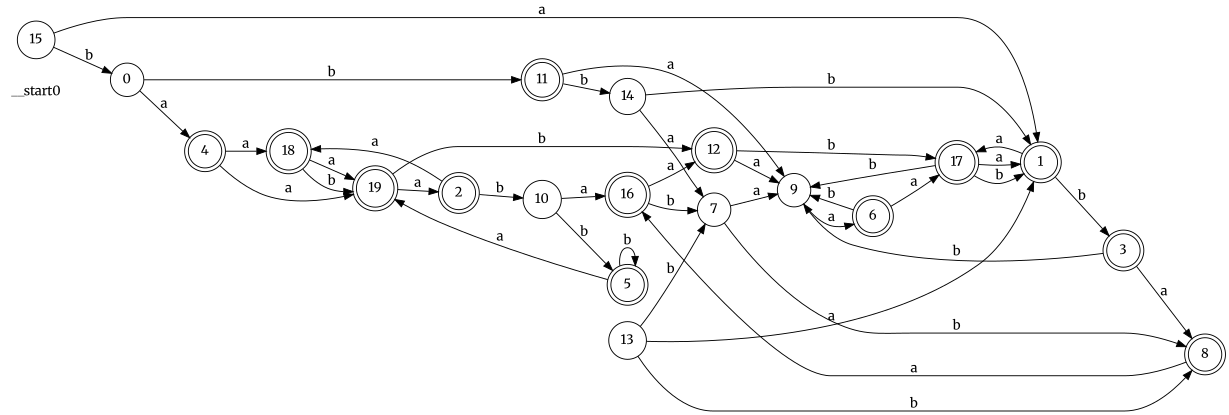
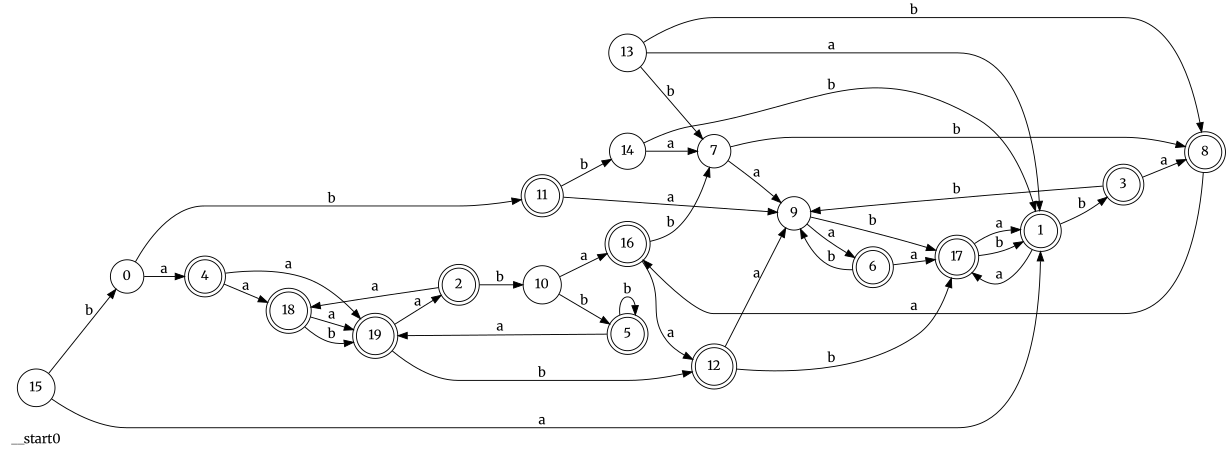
(877, 175) -> (869, 231)
